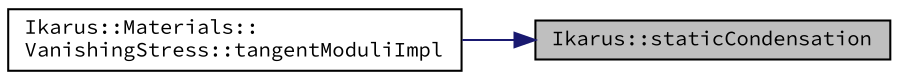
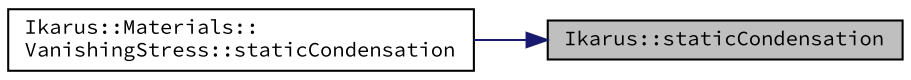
(235, 40) -> (241, 40)
